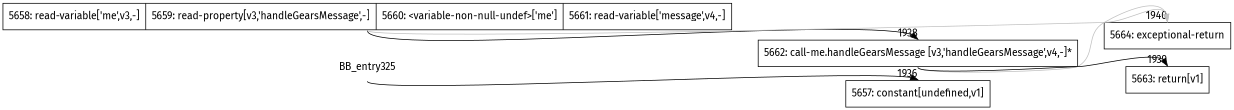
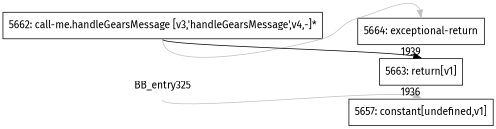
(367, 17) -> none
(639, 81) -> (288, 99)
